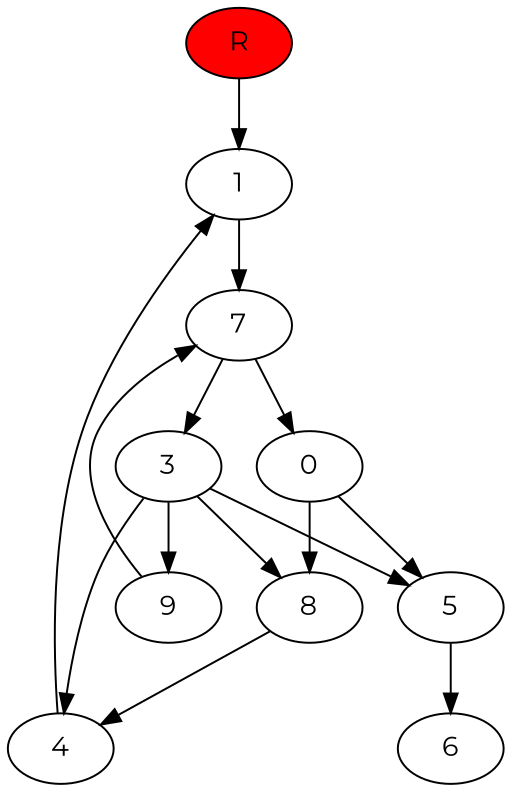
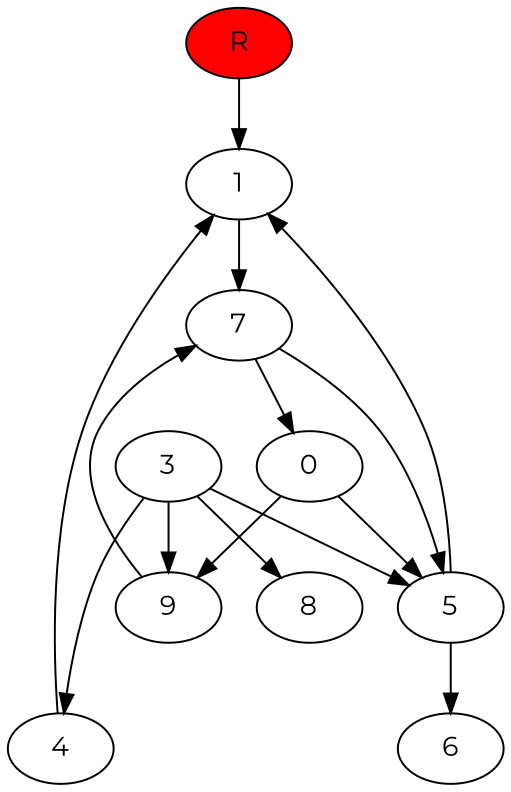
none -> (401, 384)
(208, 387) -> (382, 433)
(310, 524) -> (248, 528)
(194, 673) -> none
